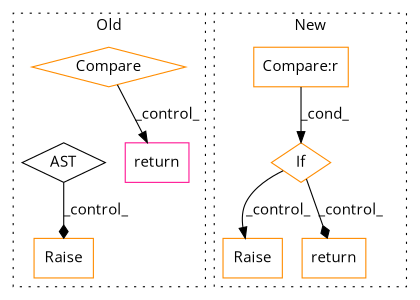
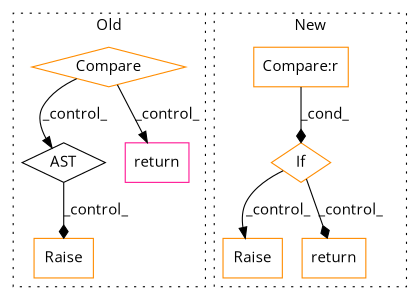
none -> (46, 102)
(301, 109) -> (301, 109)
